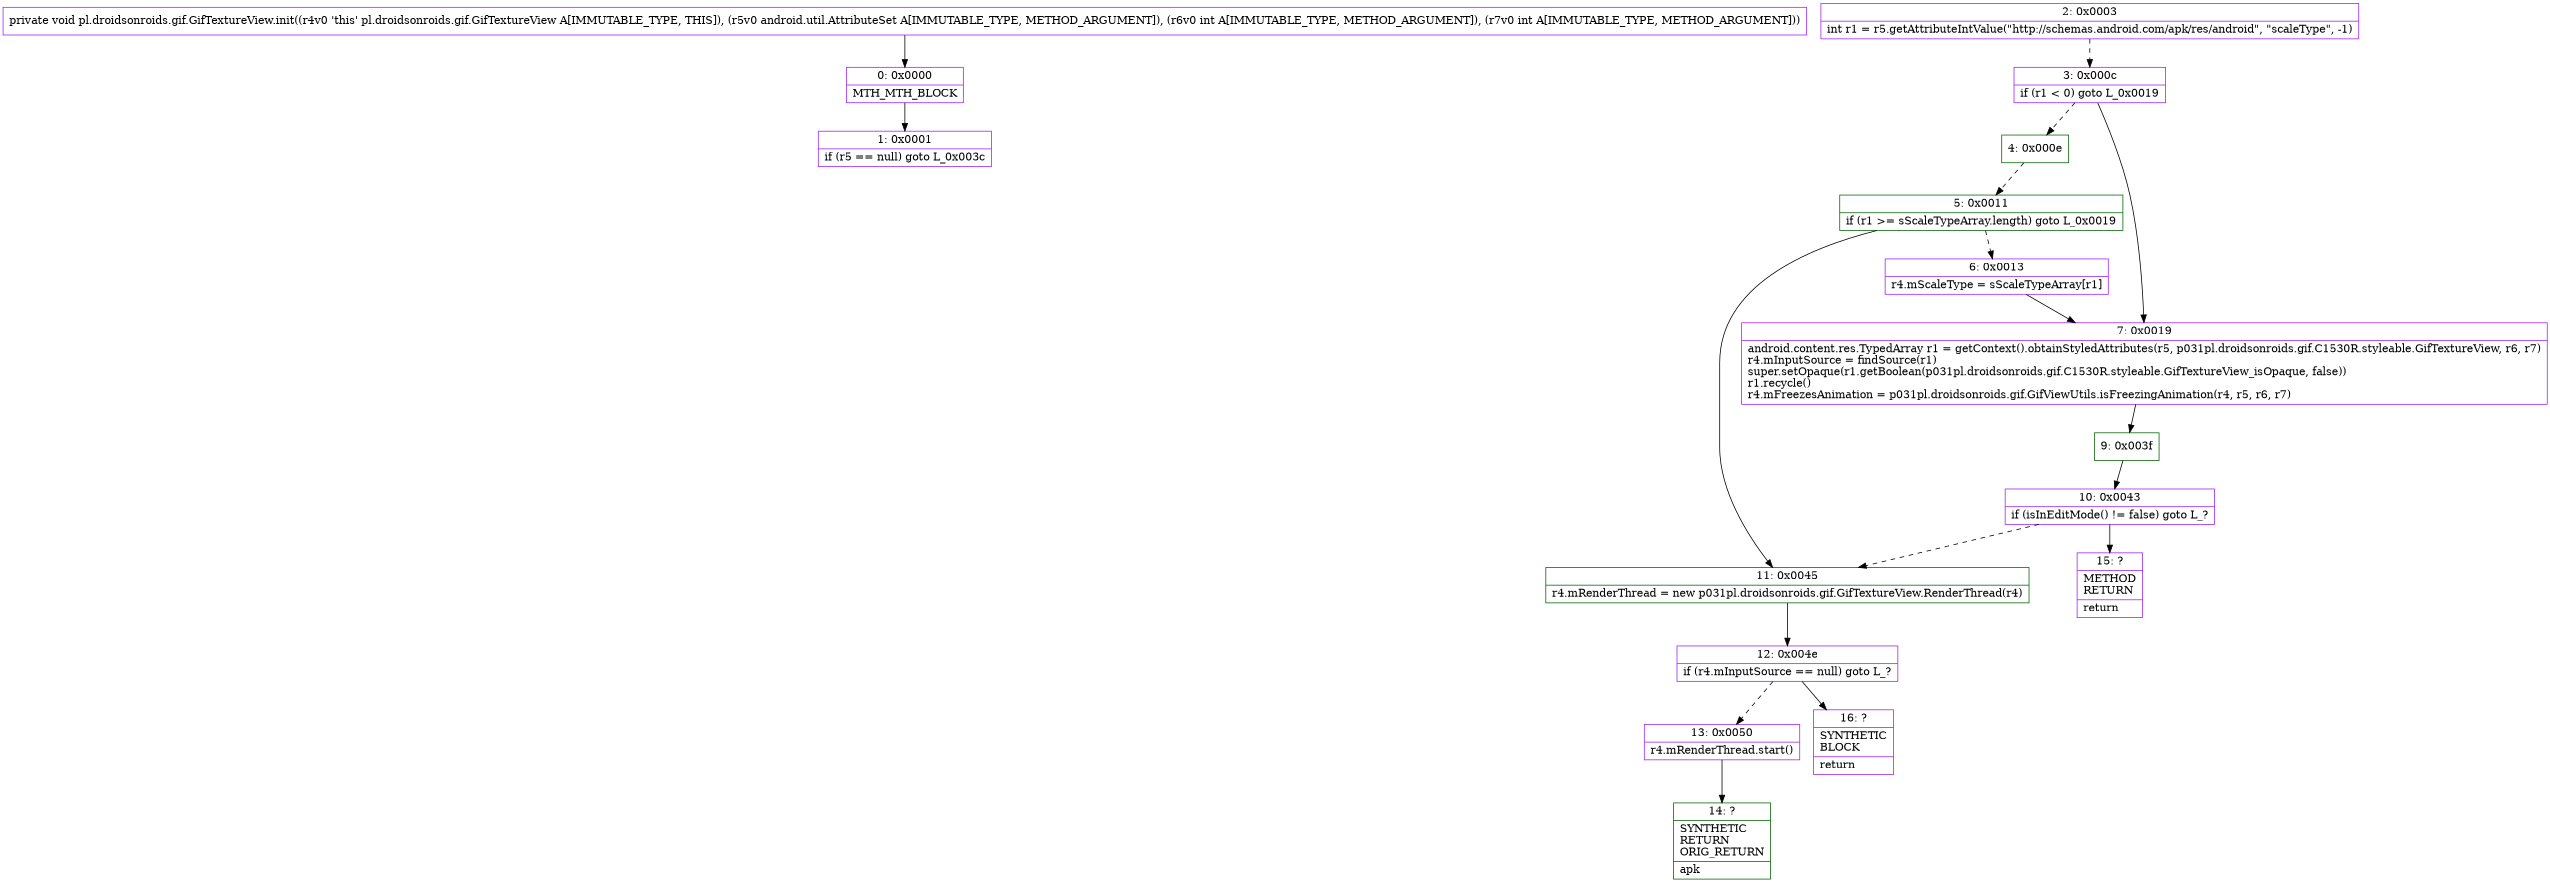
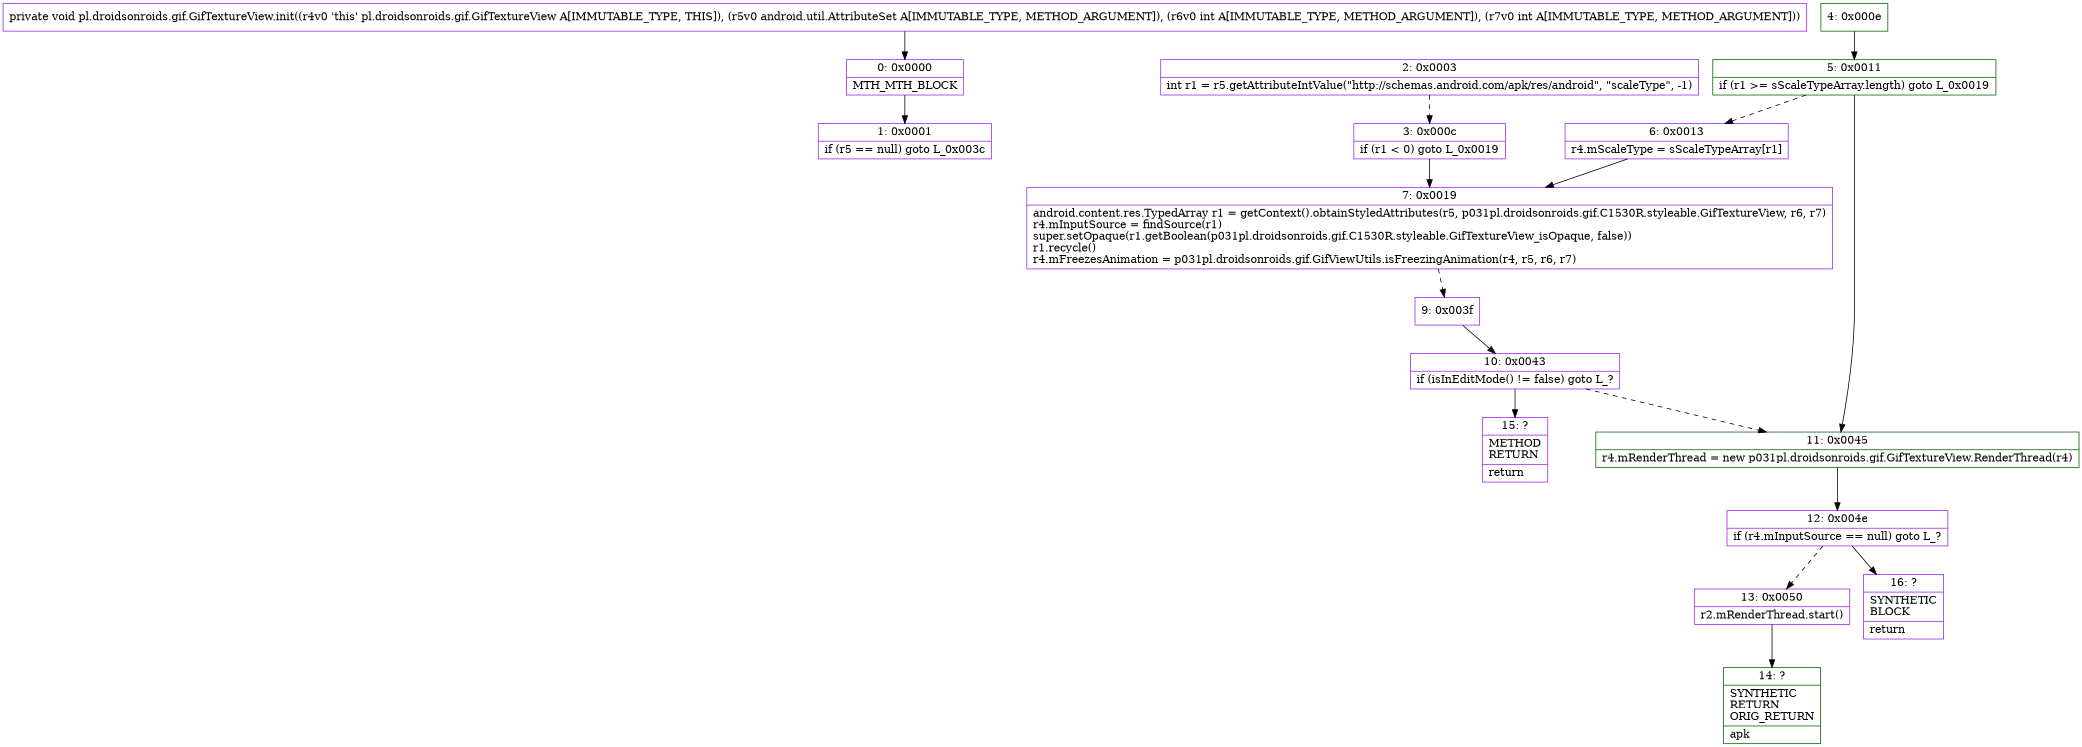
(2063, 116) -> none
(2012, 176) -> (1854, 42)
(2134, 415) -> (1441, 279)
(2127, 447) -> (1447, 311)
(1722, 751) -> (1772, 615)
